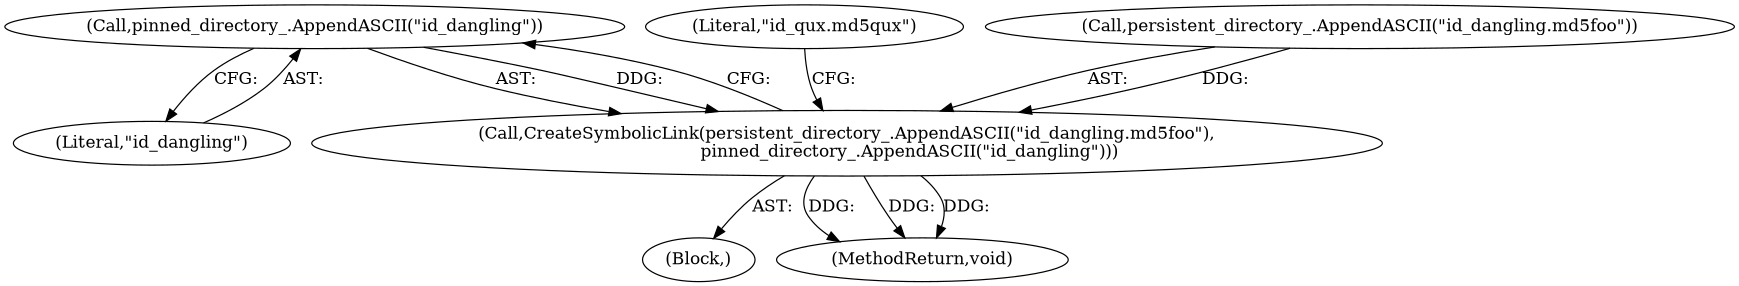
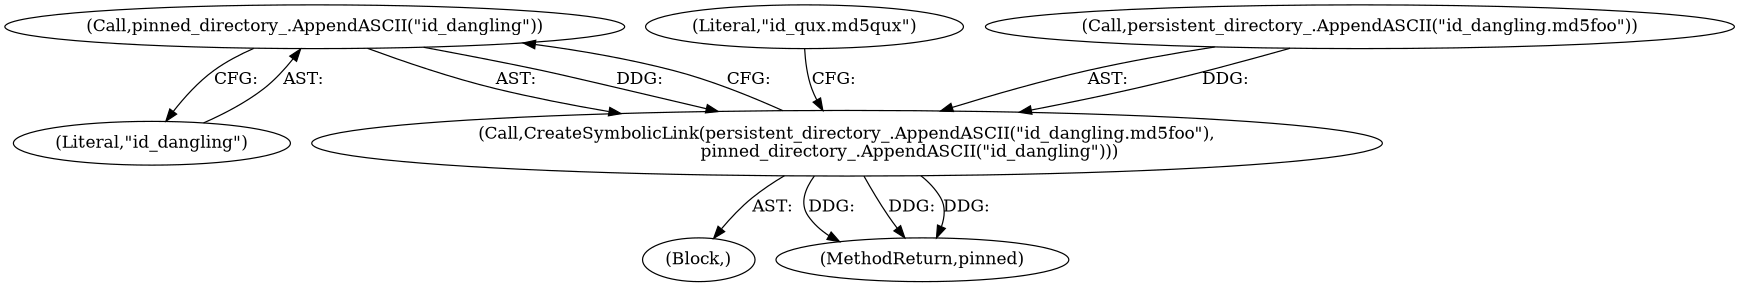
(922, 260) -> (922, 260)
